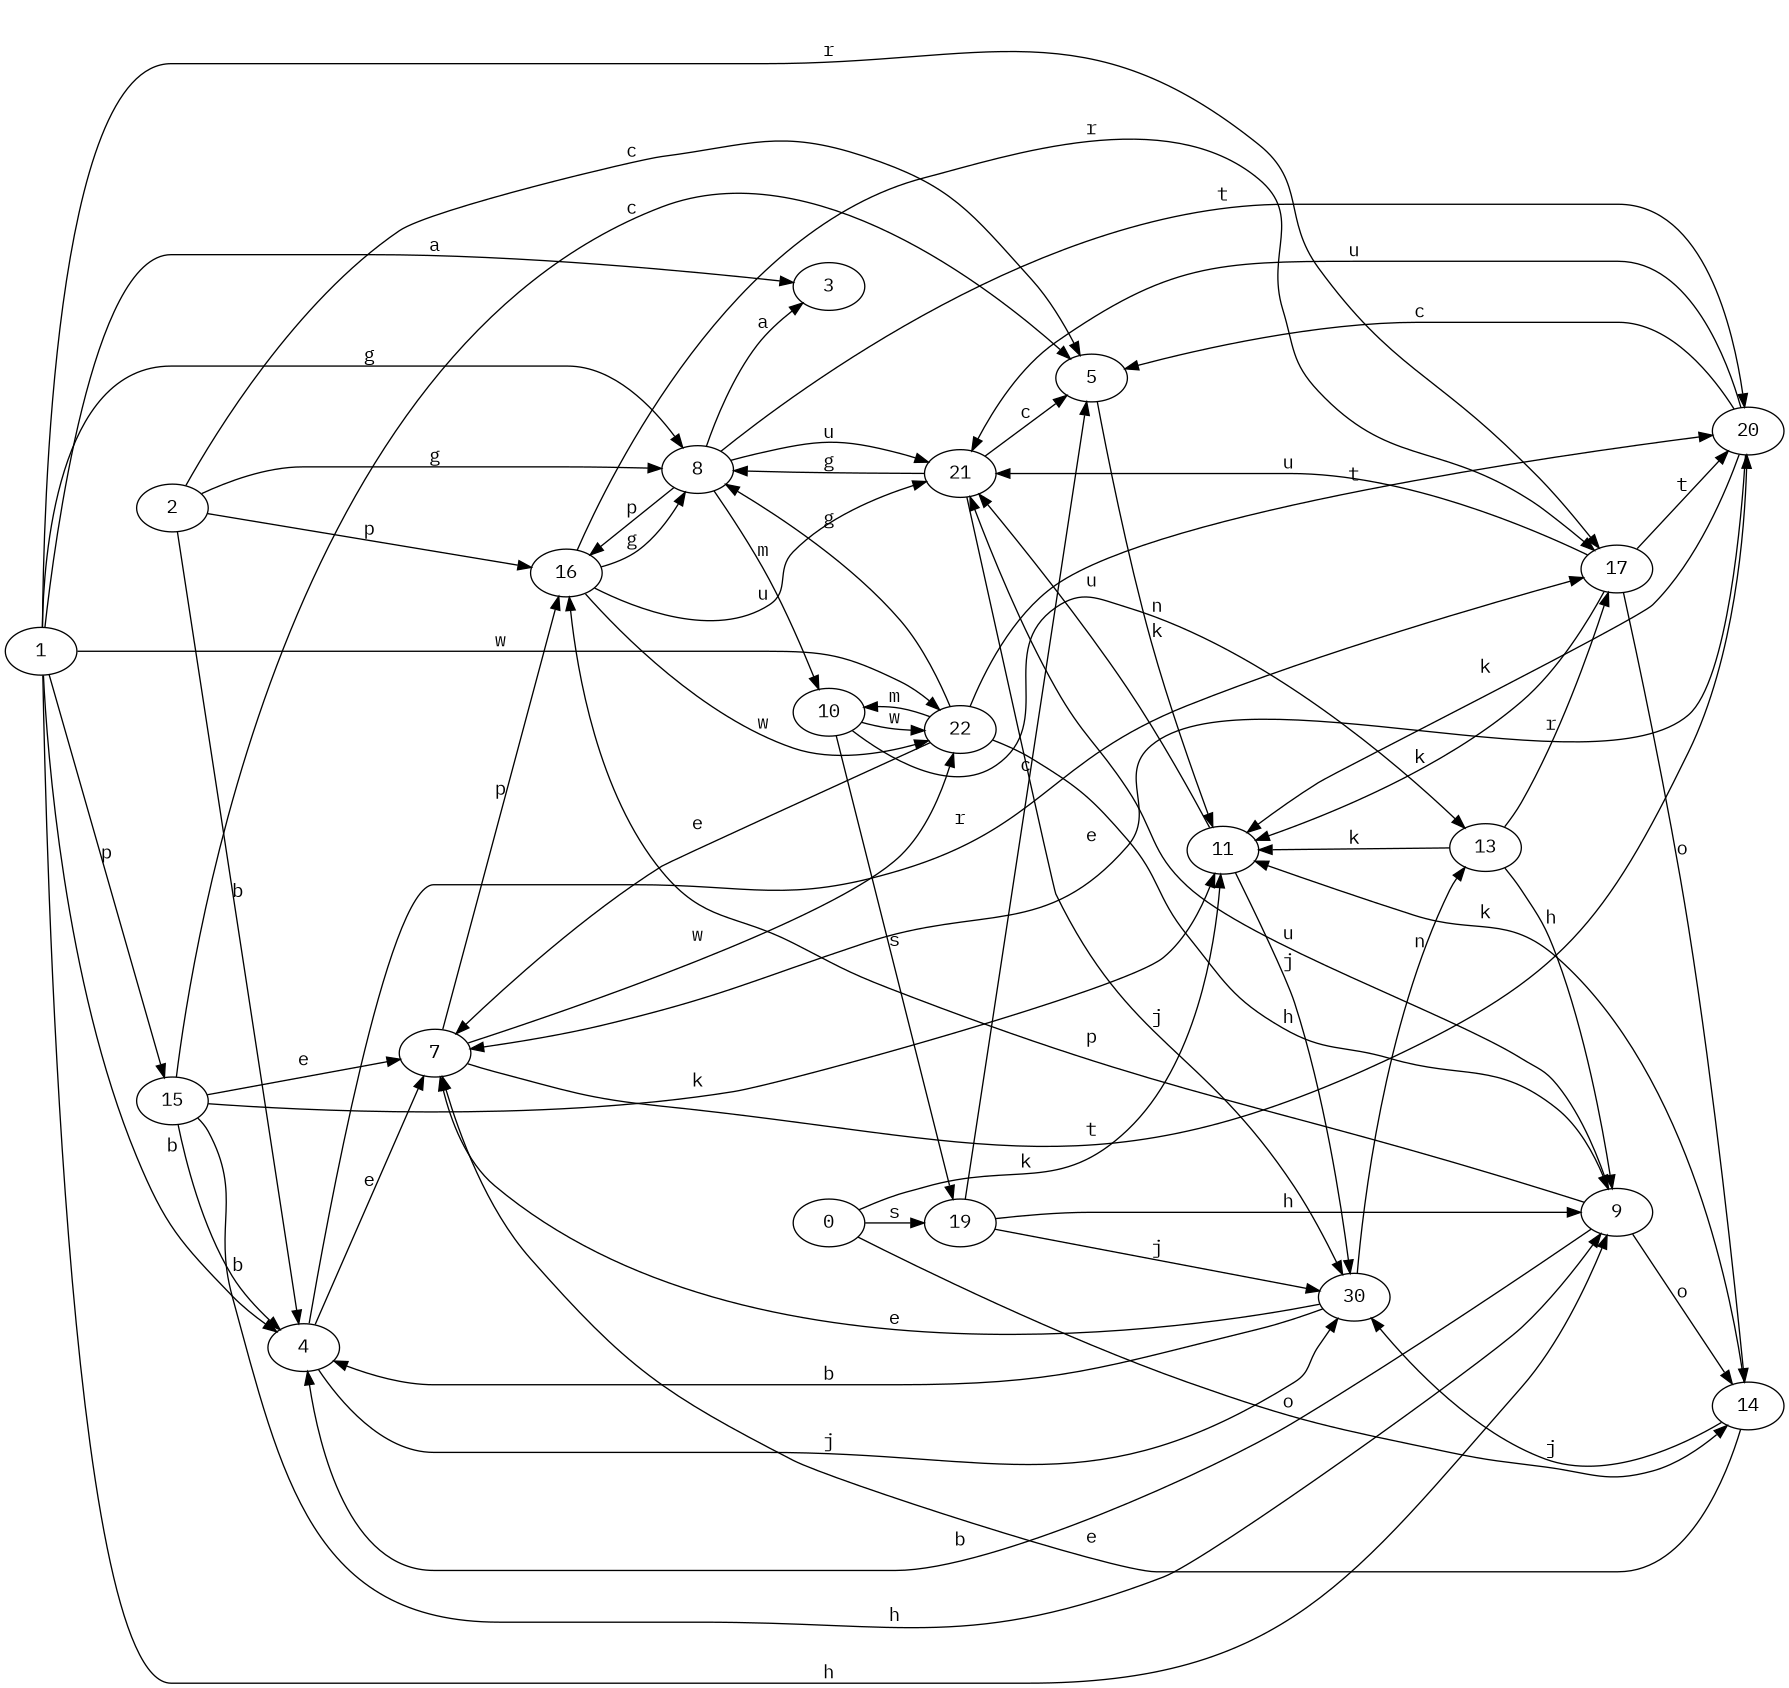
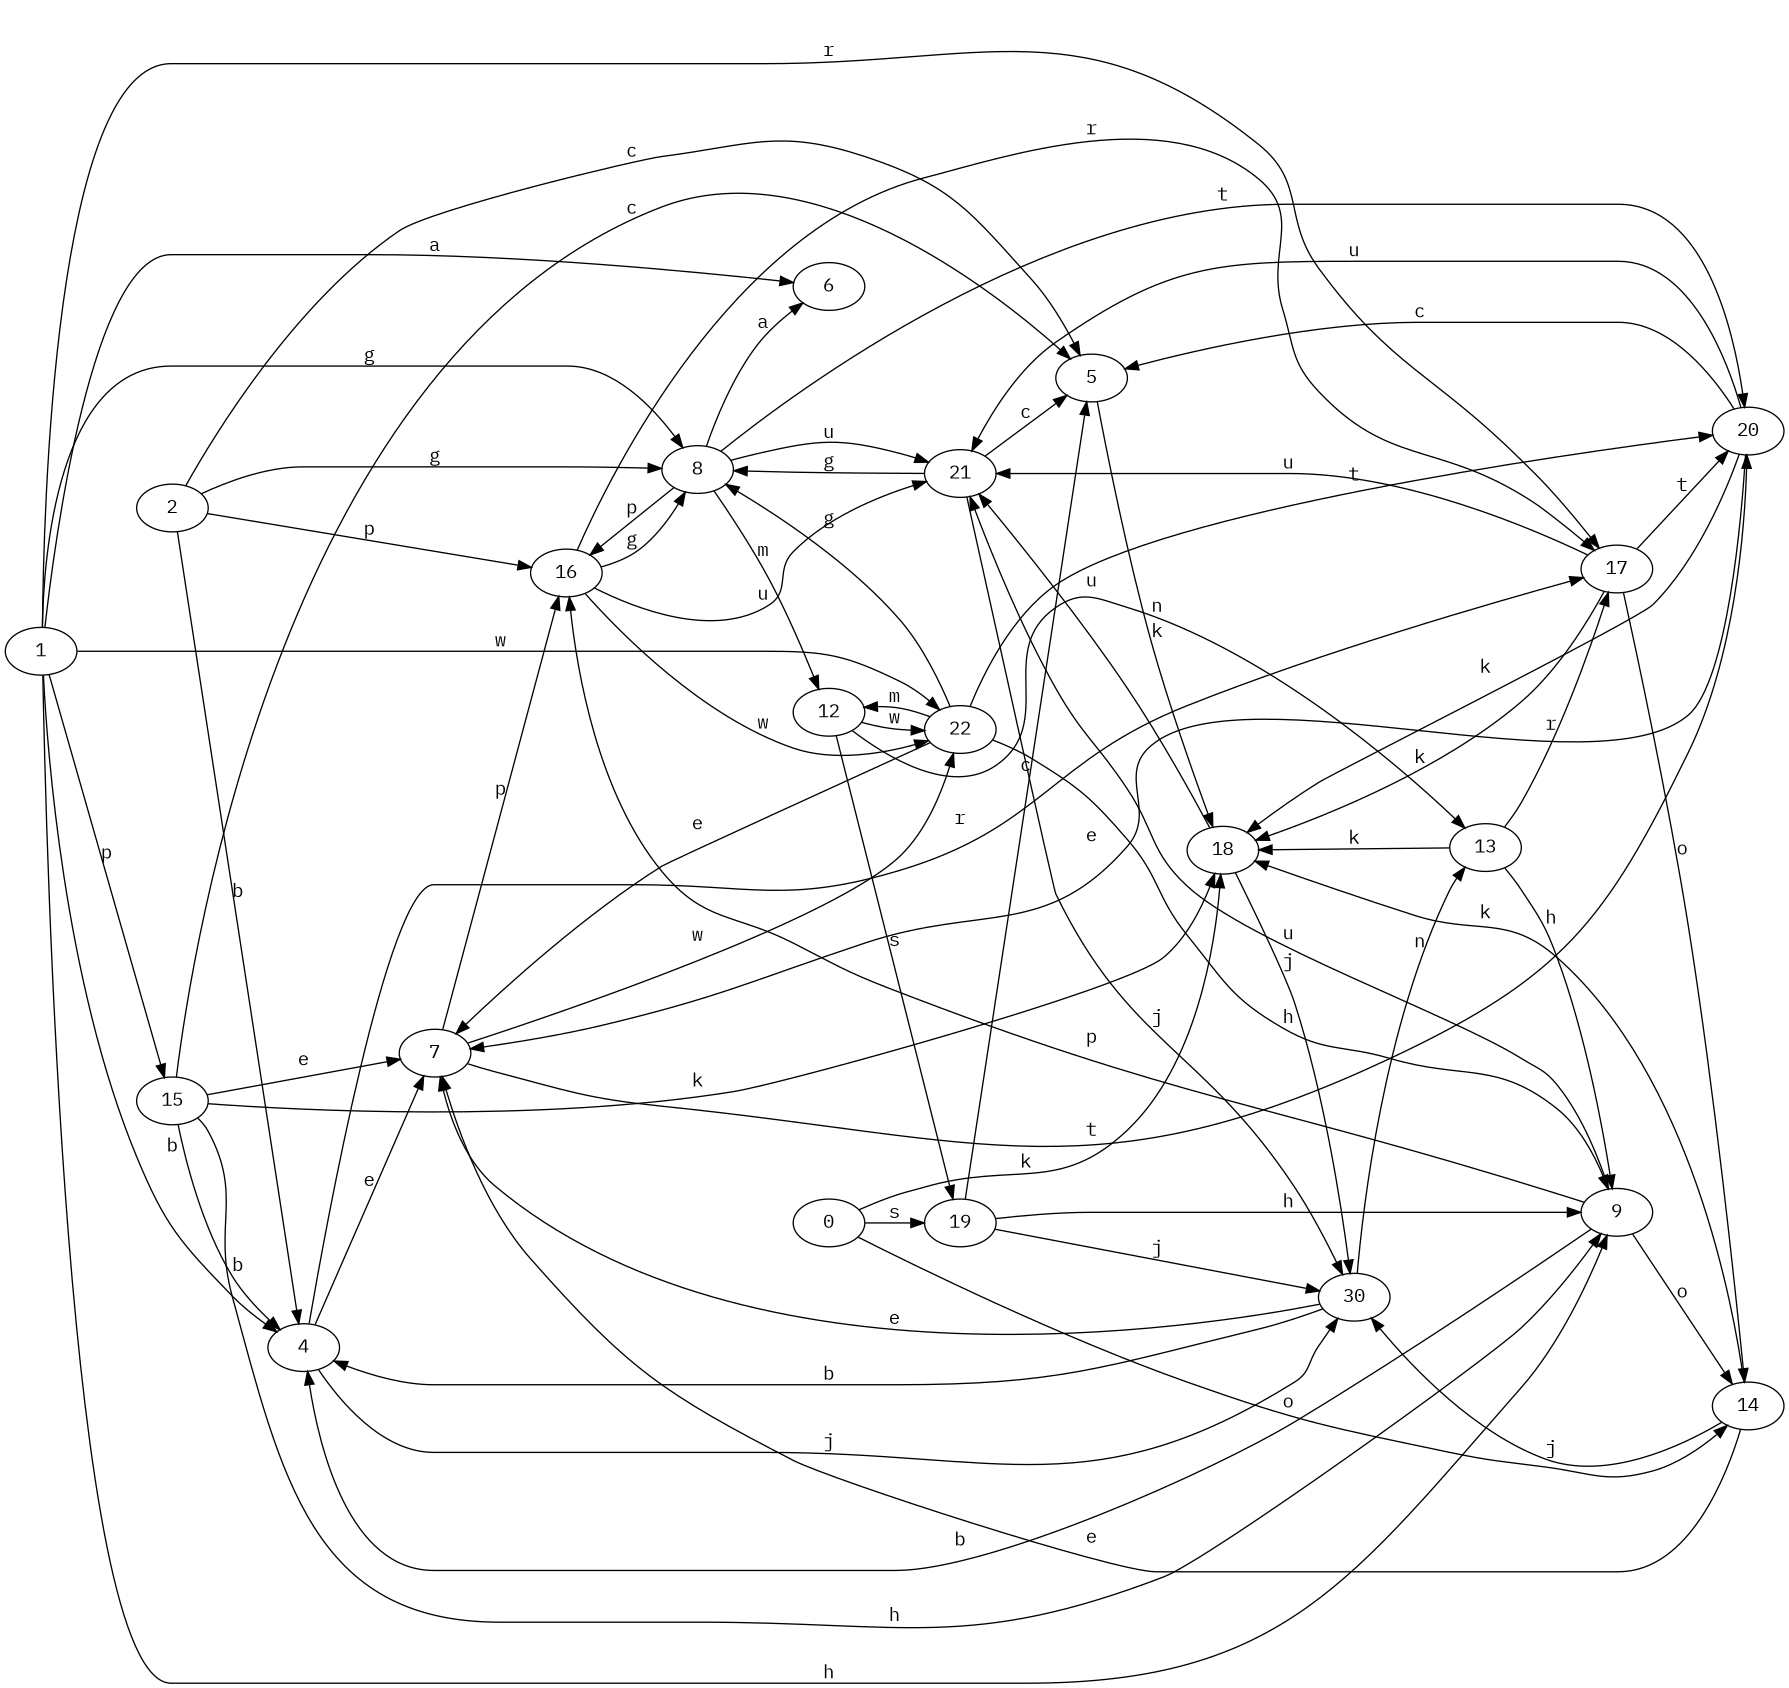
(829, 286) -> (829, 286)
(829, 712) -> (829, 712)
(1223, 850) -> (1223, 850)
